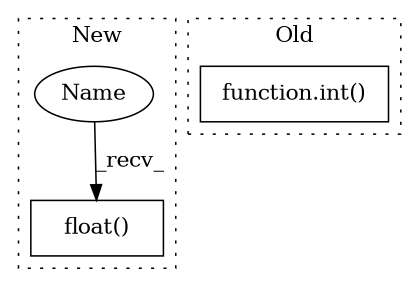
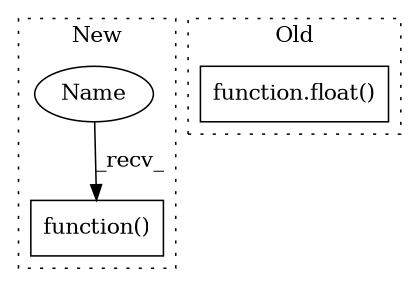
(294, 94) -> (294, 94)
(97, 228) -> (97, 228)
